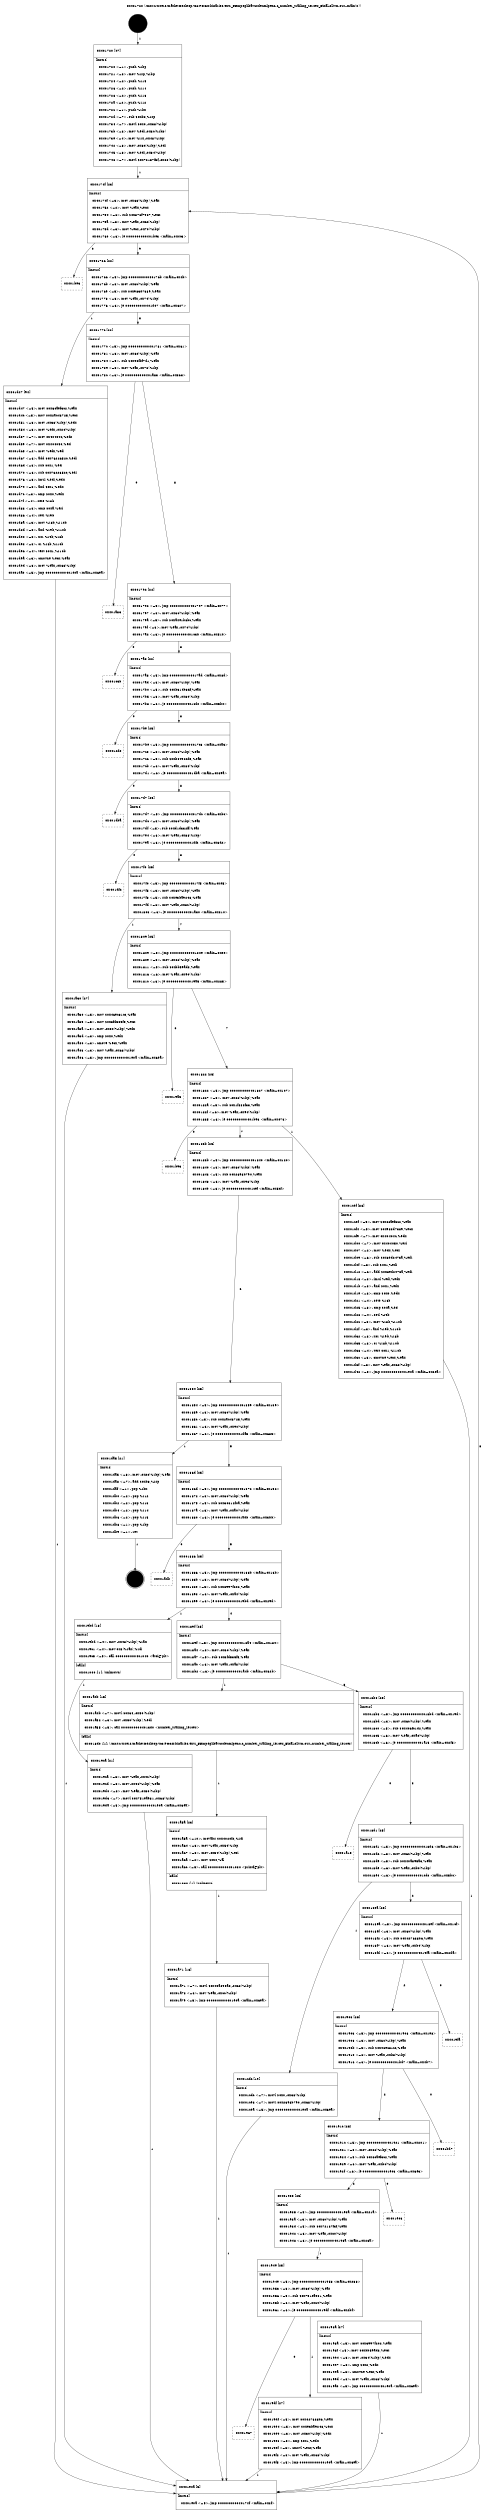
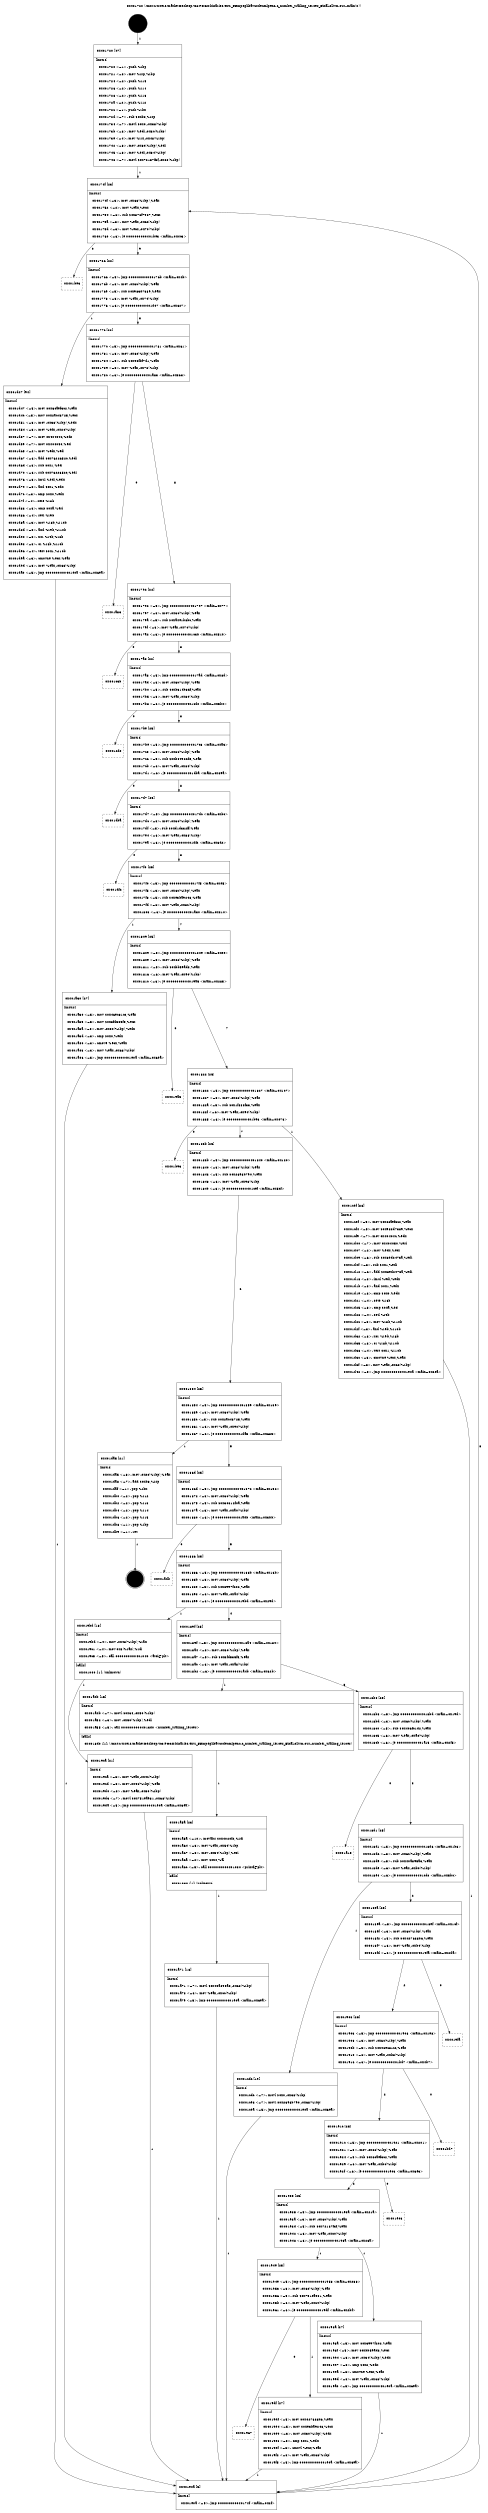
none -> (371, 2282)
